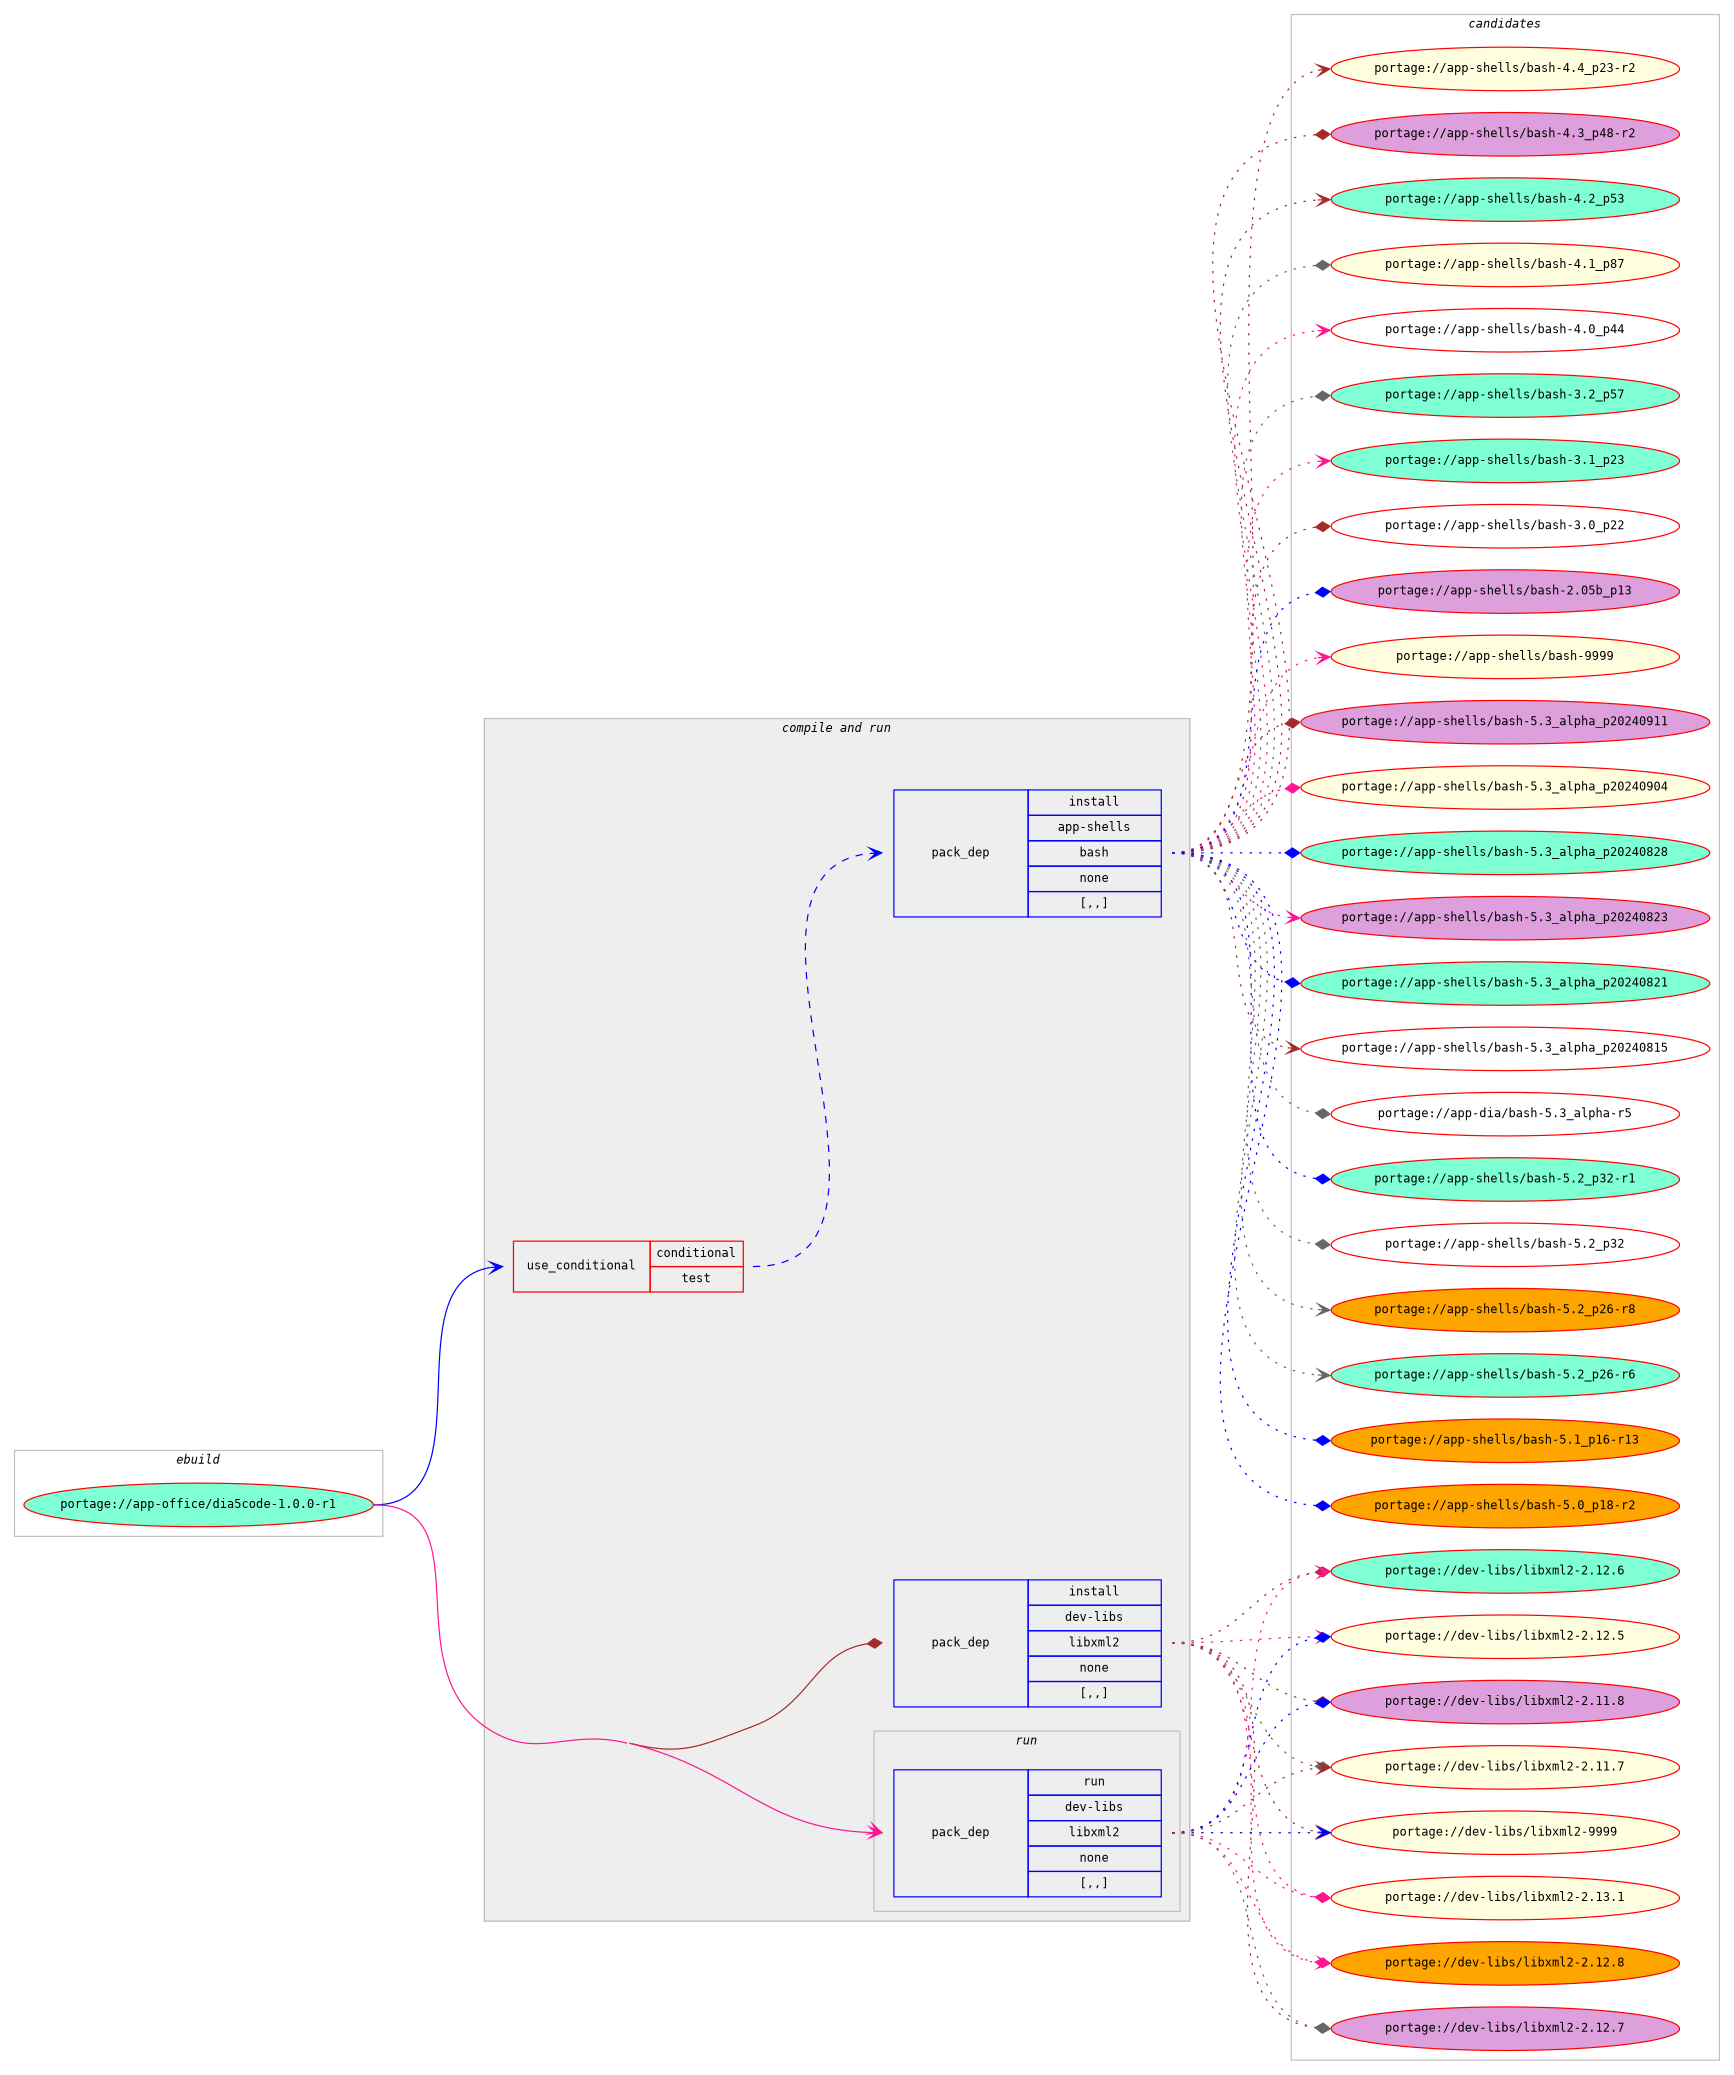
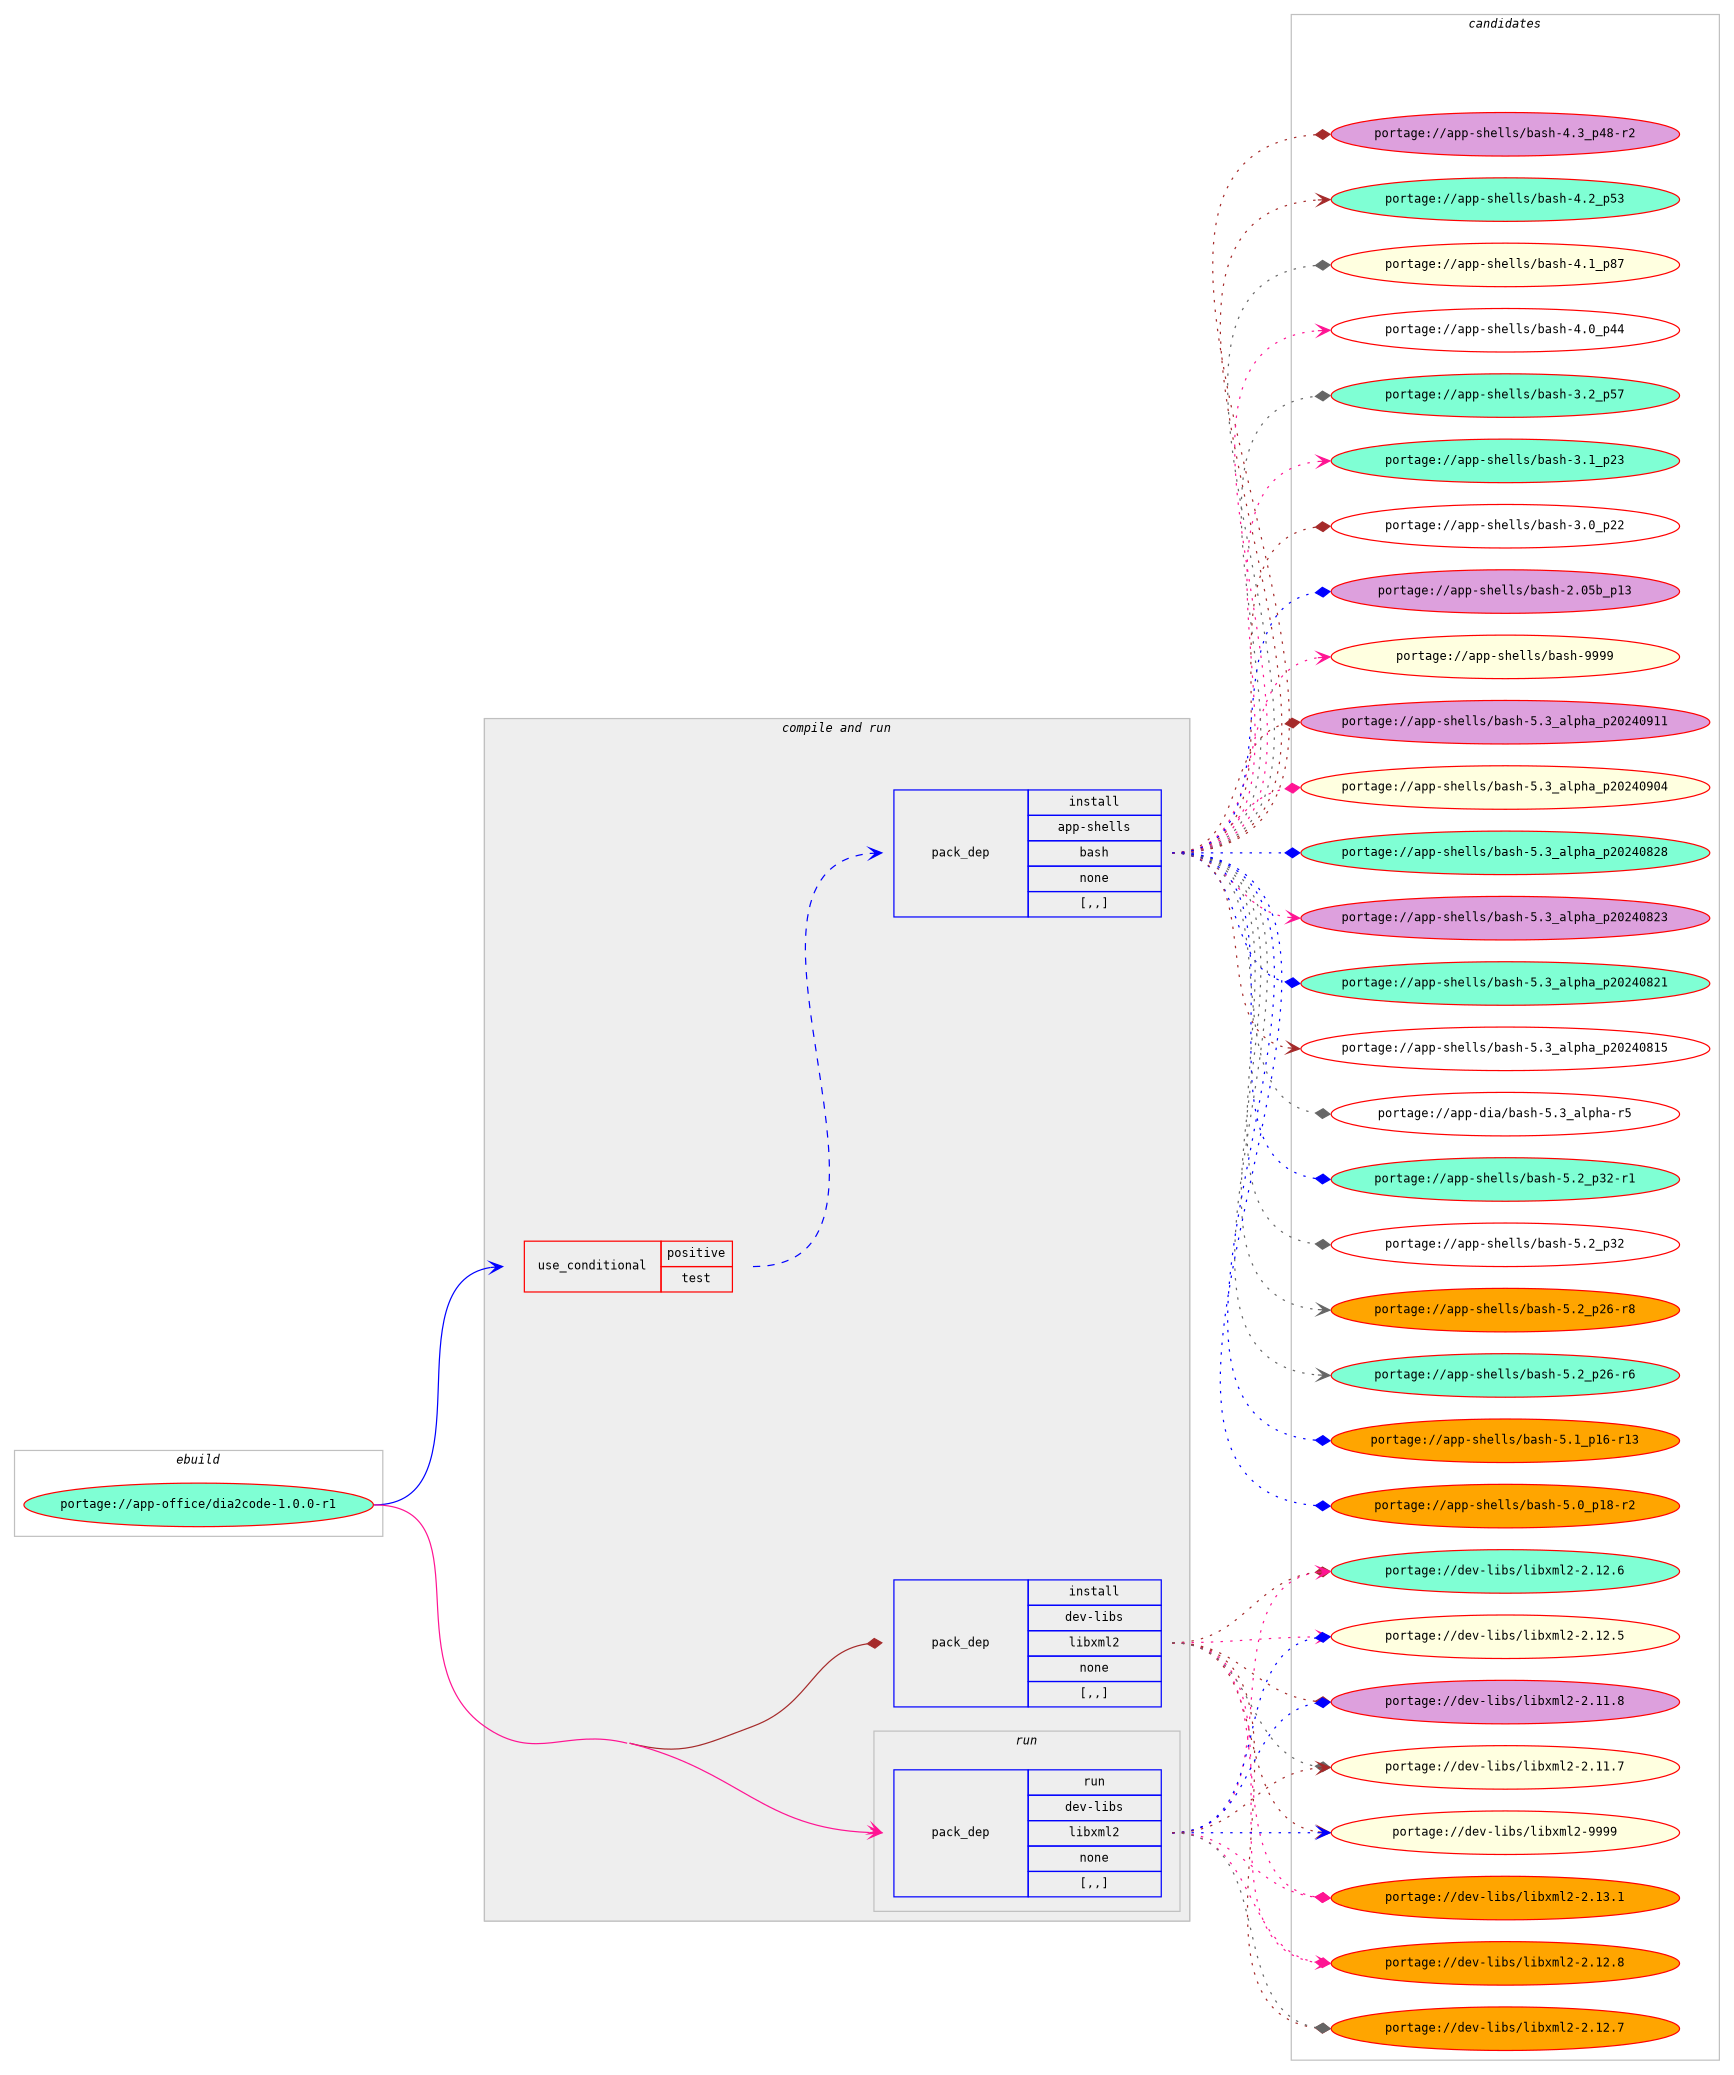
(1505, 69) -> none
(697, 1253) -> (697, 1253)
(199, 1505) -> (199, 1505)
(1505, 1898) -> (1505, 1898)
(1505, 2029) -> (1505, 2029)
